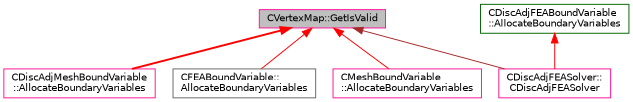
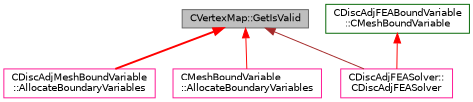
(322, 19) -> (245, 19)
(555, 19) -> (398, 19)
(244, 83) -> none
